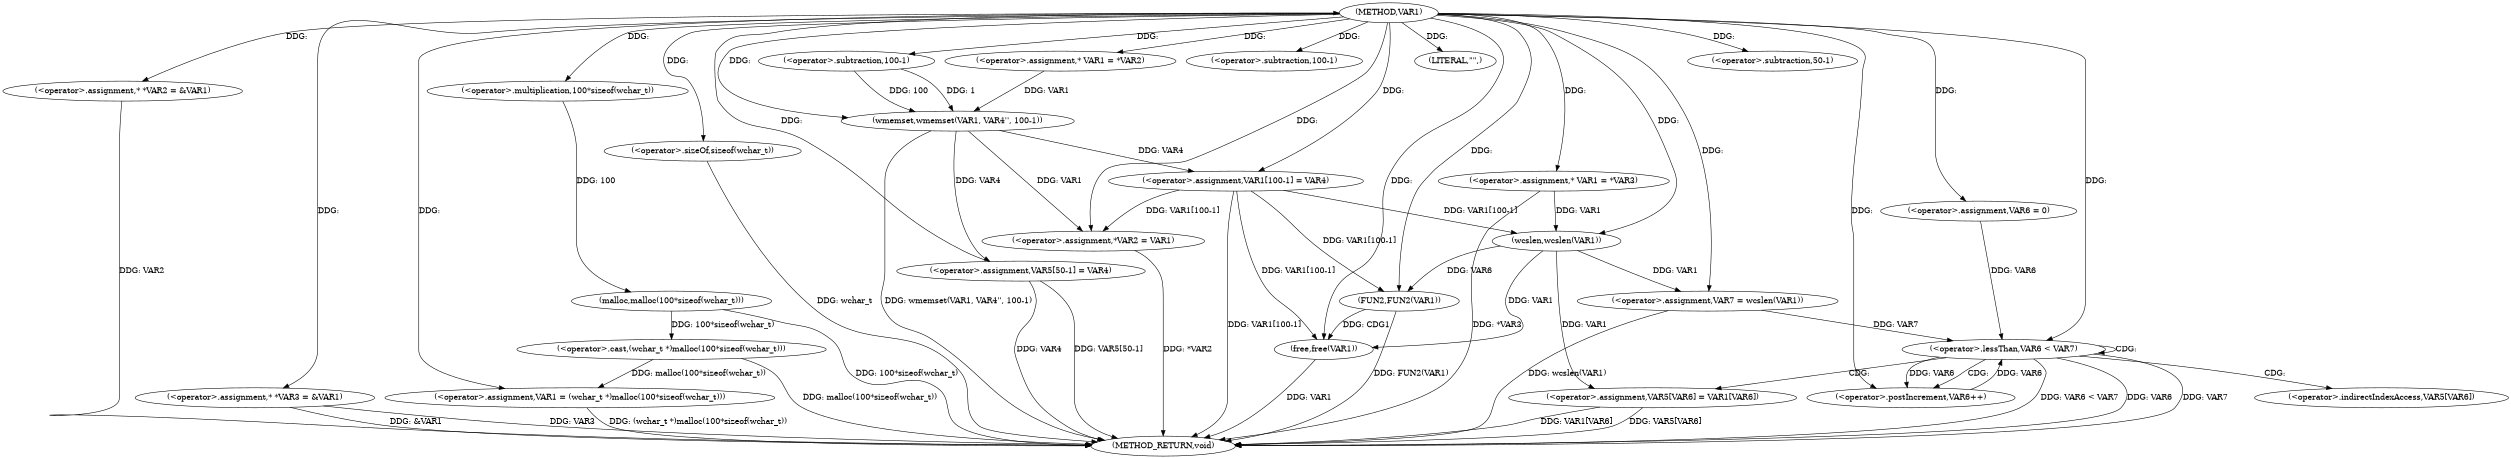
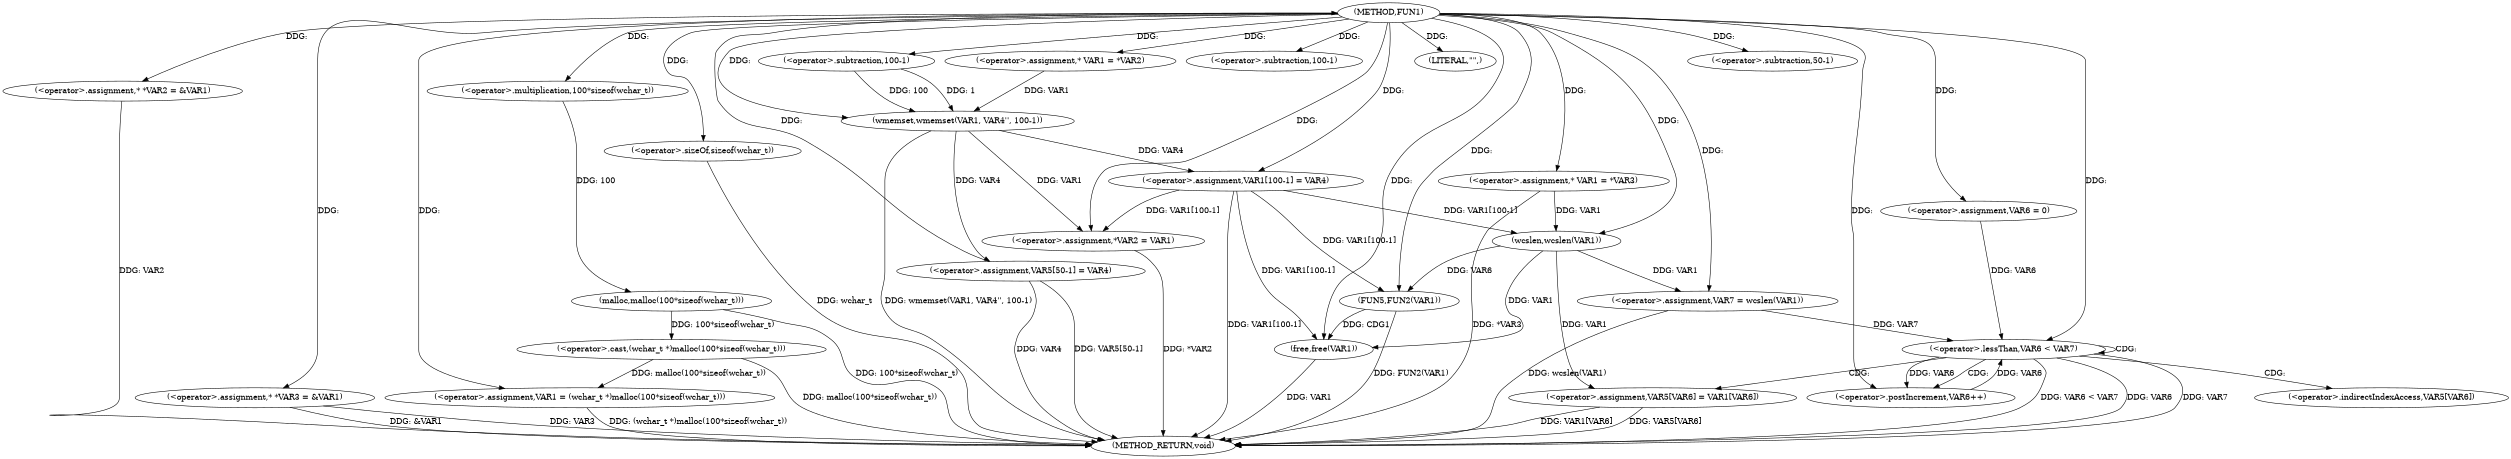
(1389, 13) -> (1389, 13)
(1399, 301) -> (1399, 301)
